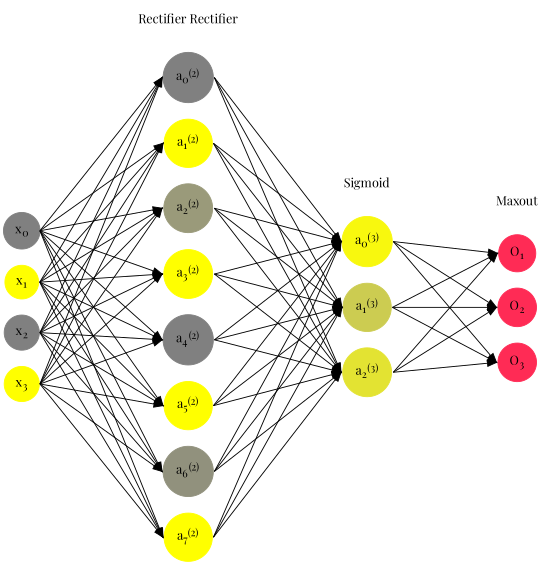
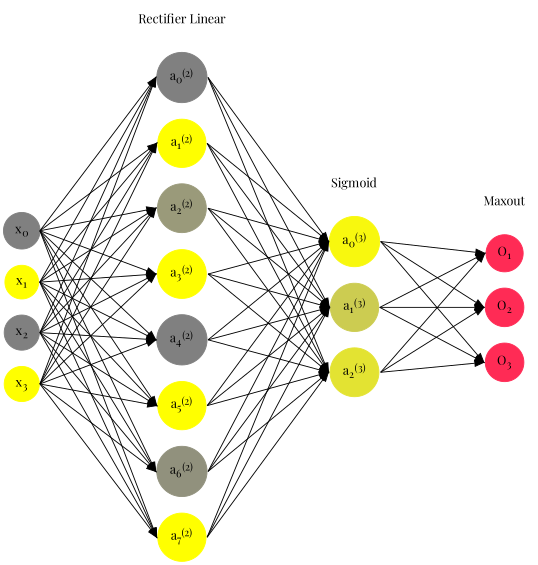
(188, 20) -> (182, 20)
